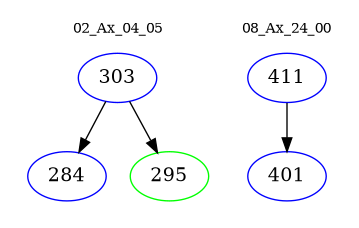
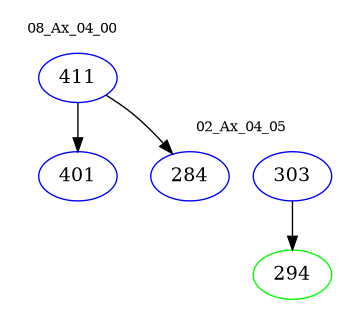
(287, 29) -> (72, 29)
(96, 121) -> (149, 128)
(169, 176) -> (292, 275)
